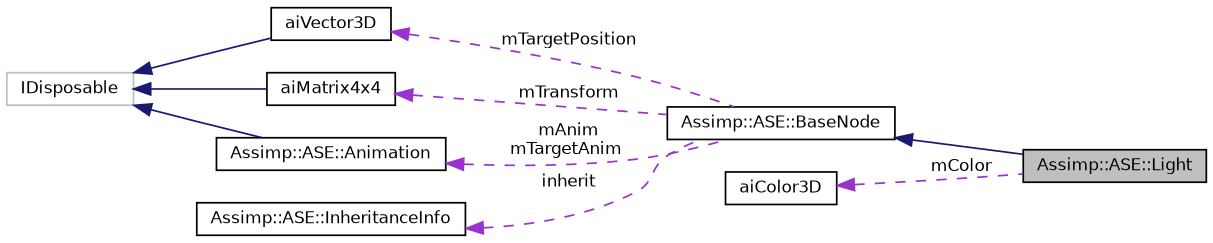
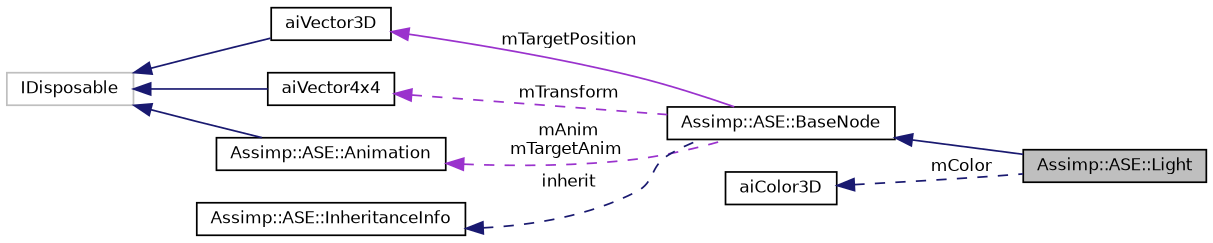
(573, 63) -> (573, 63)
(331, 89) -> (331, 89)
(939, 180) -> (939, 180)
(603, 206) -> (603, 206)
